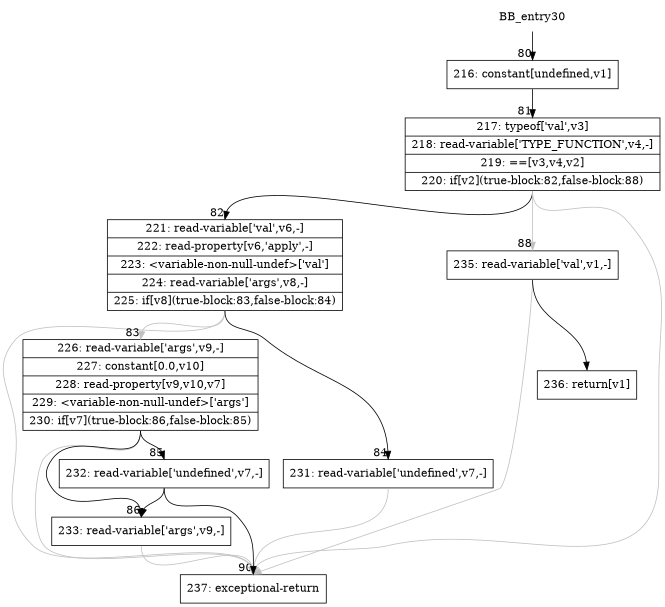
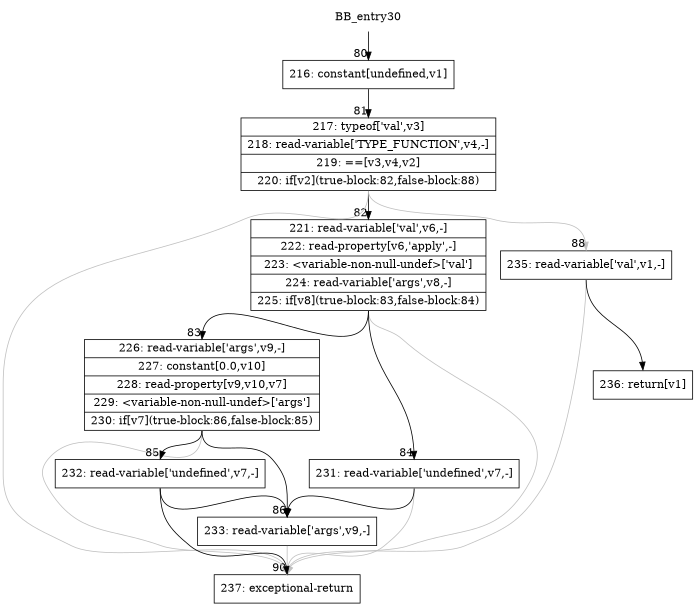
(187, 326) -> (289, 326)
none -> (355, 503)
